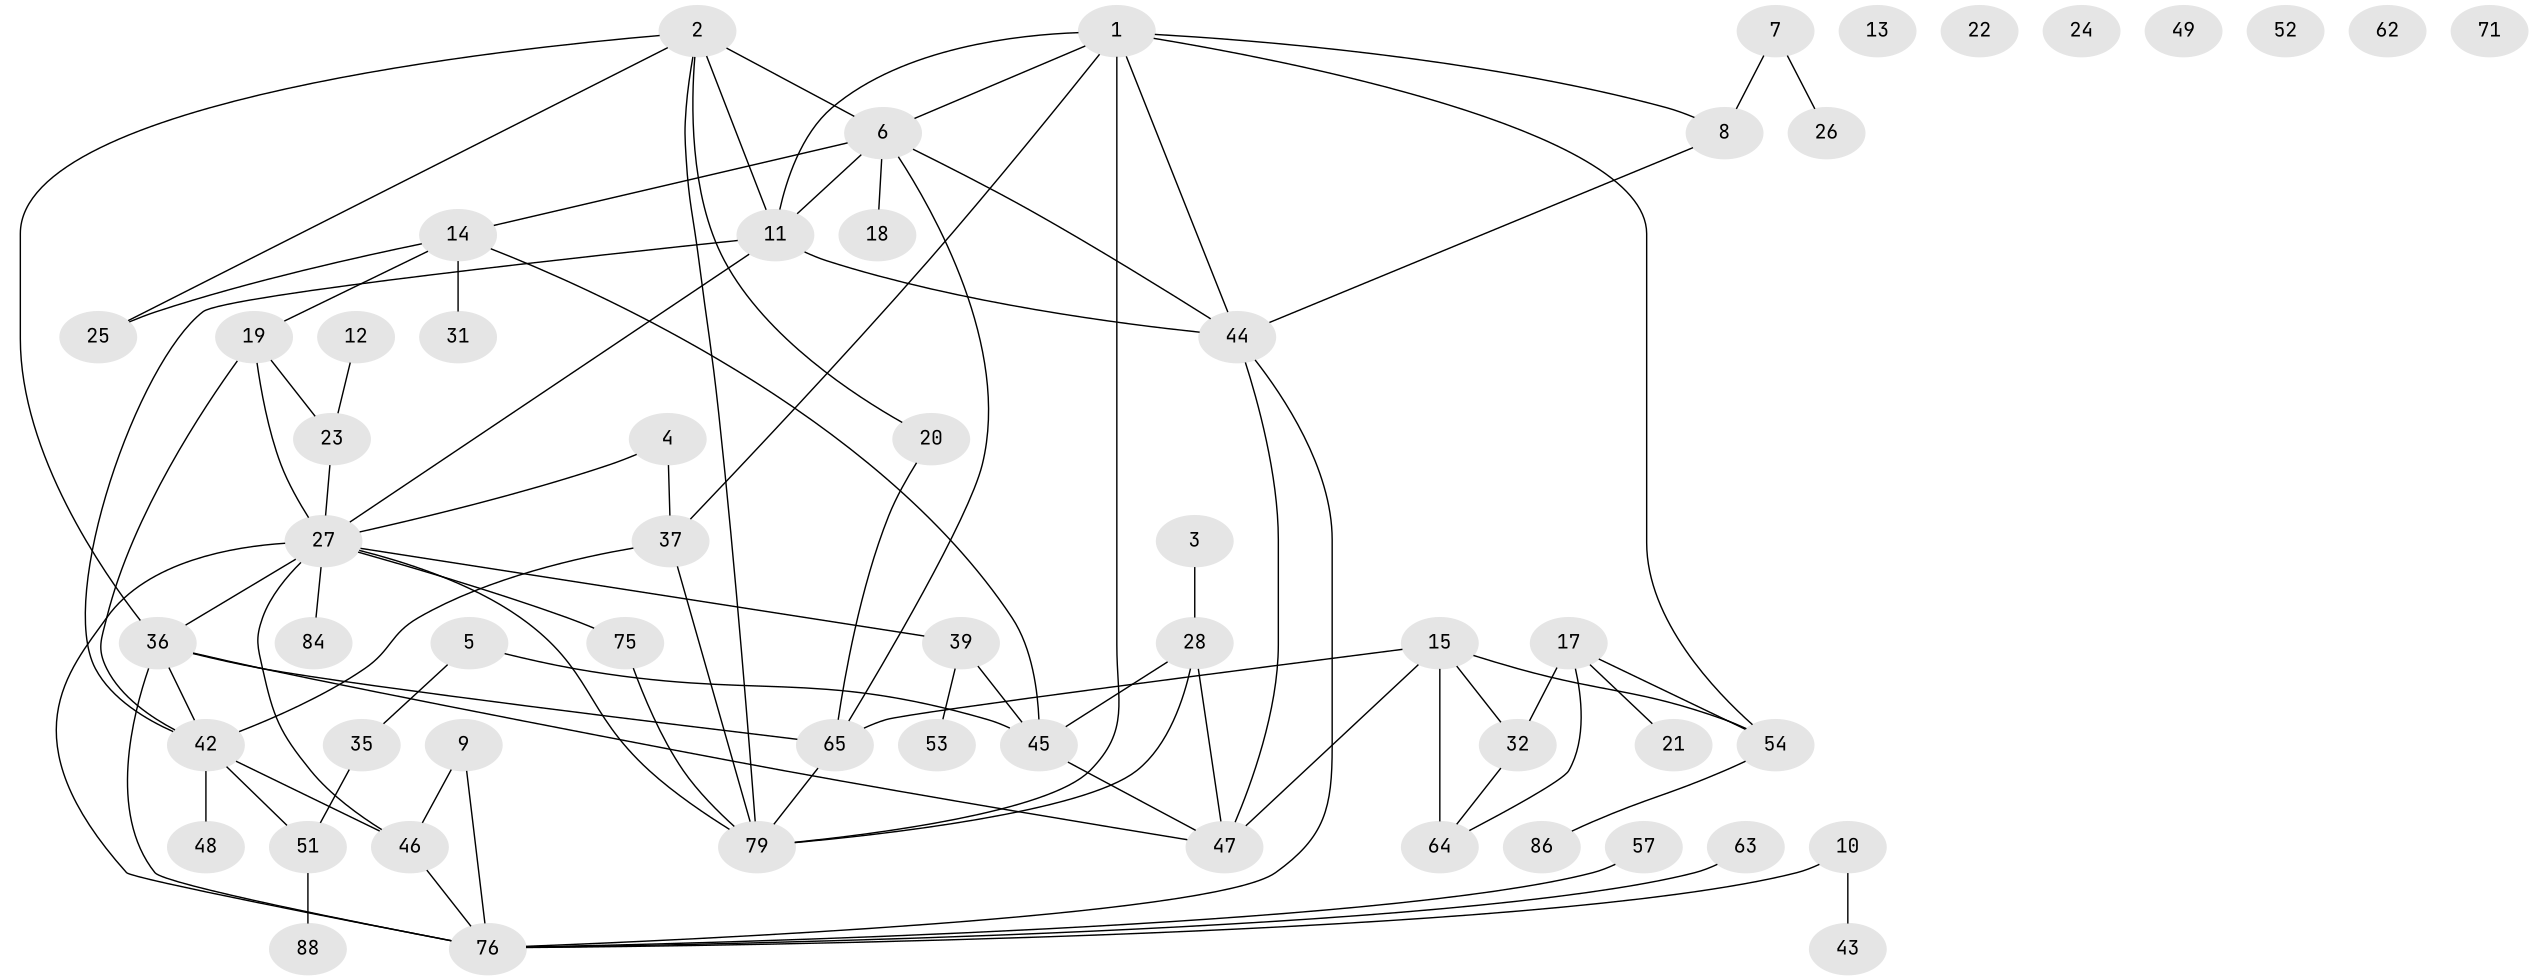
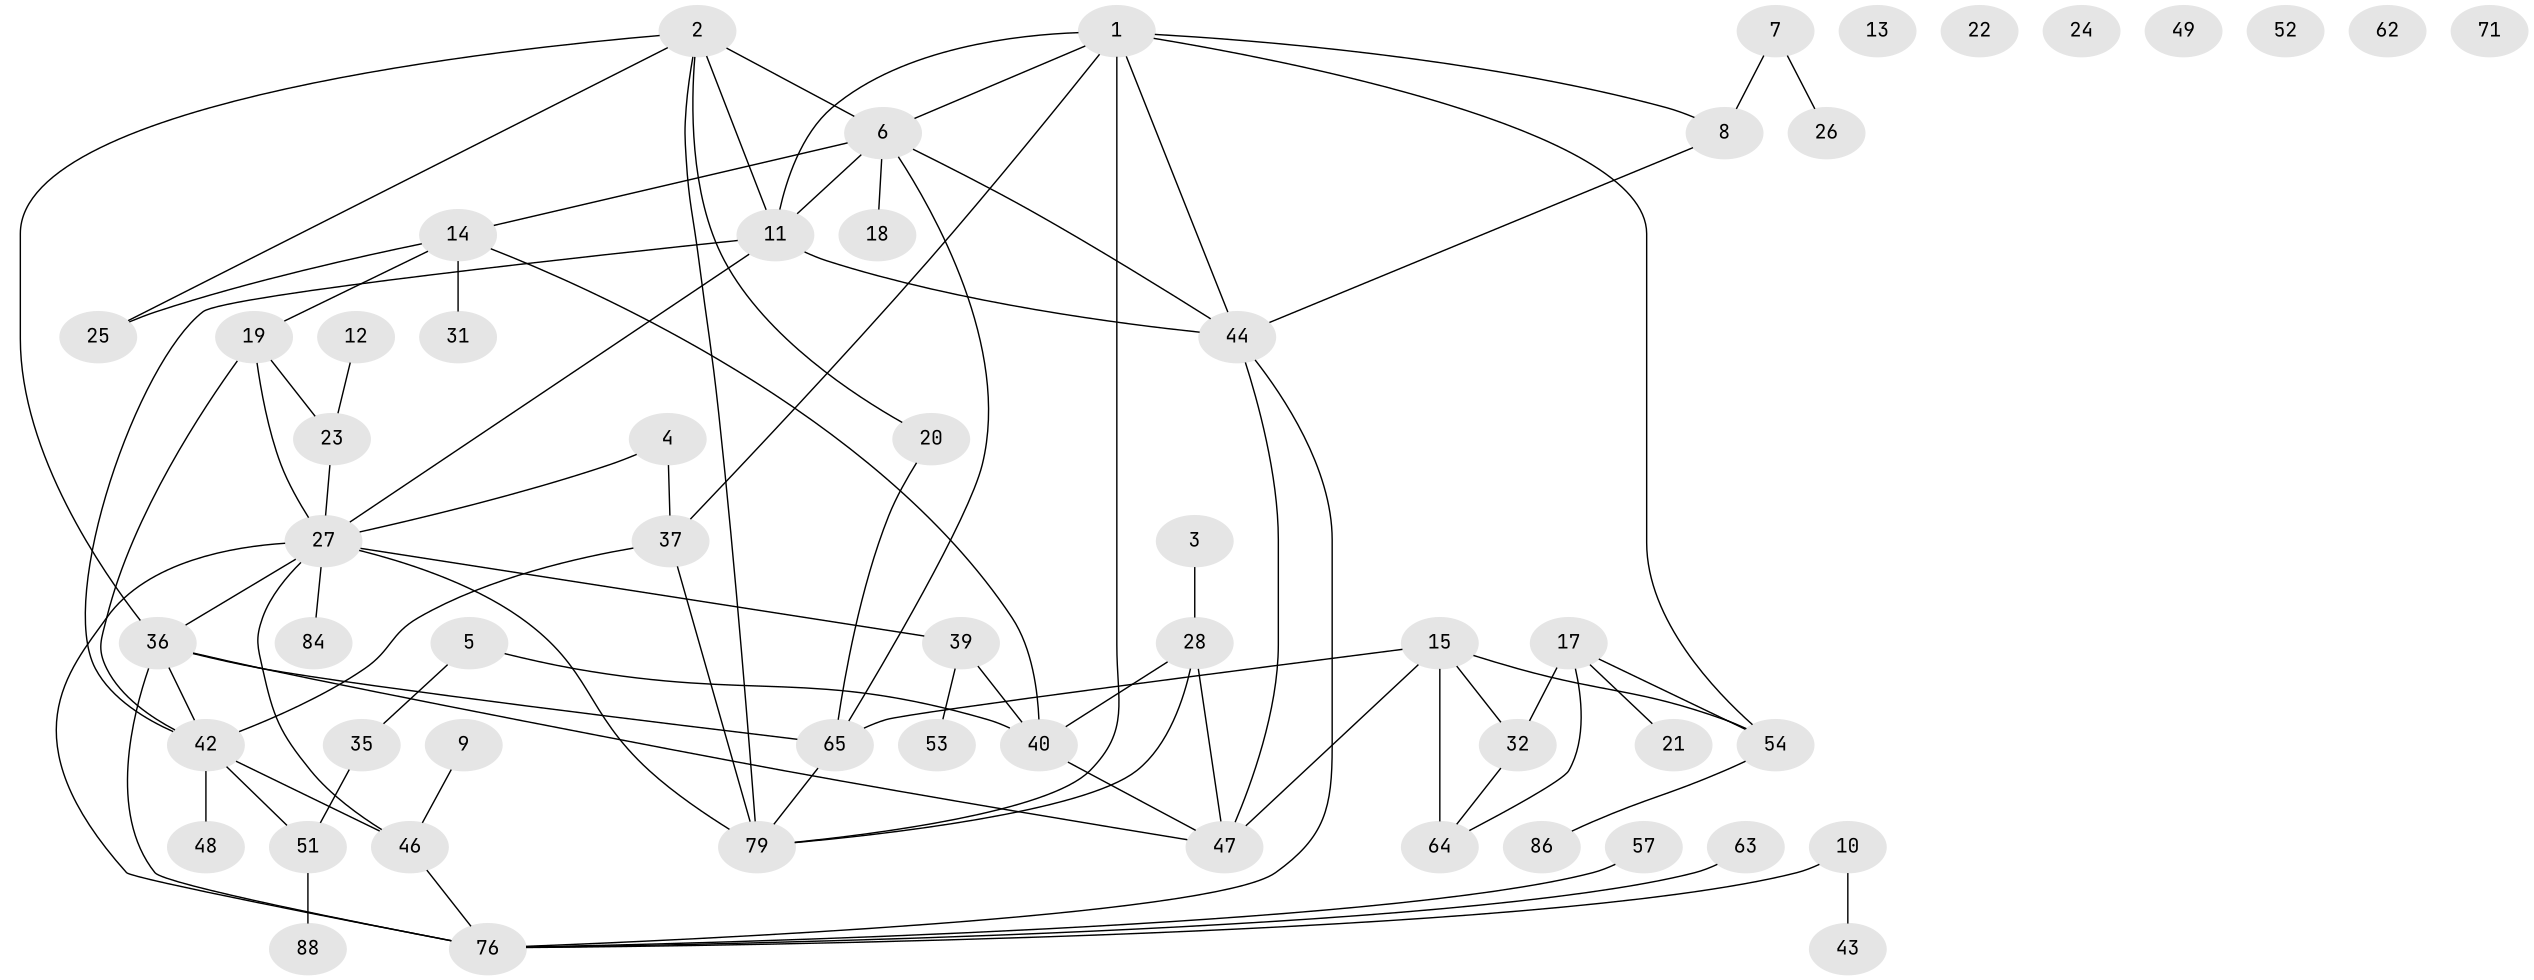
(625, 643) -> none
(1039, 745) -> (1039, 745)
(476, 847) -> none
